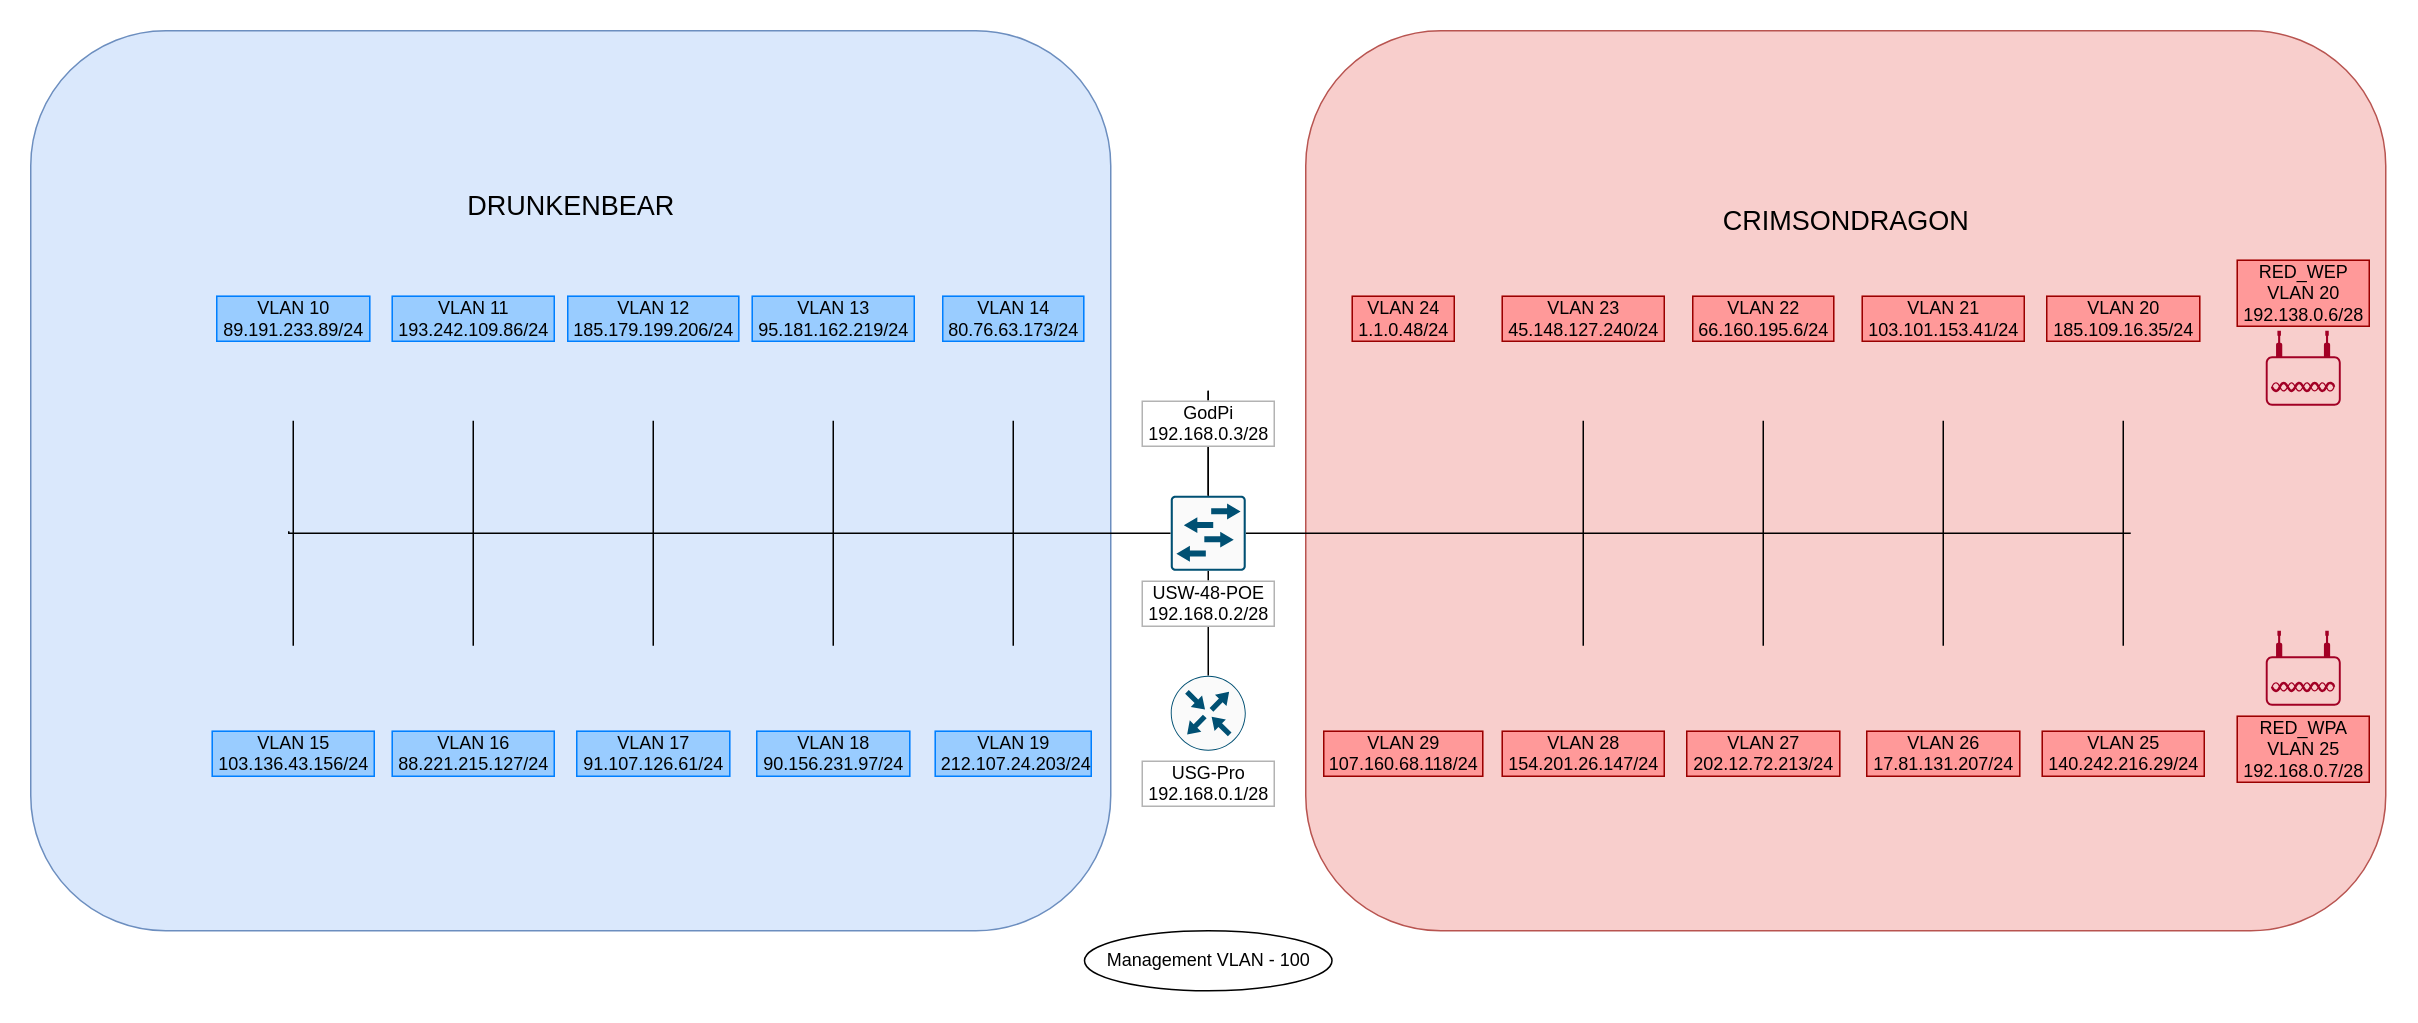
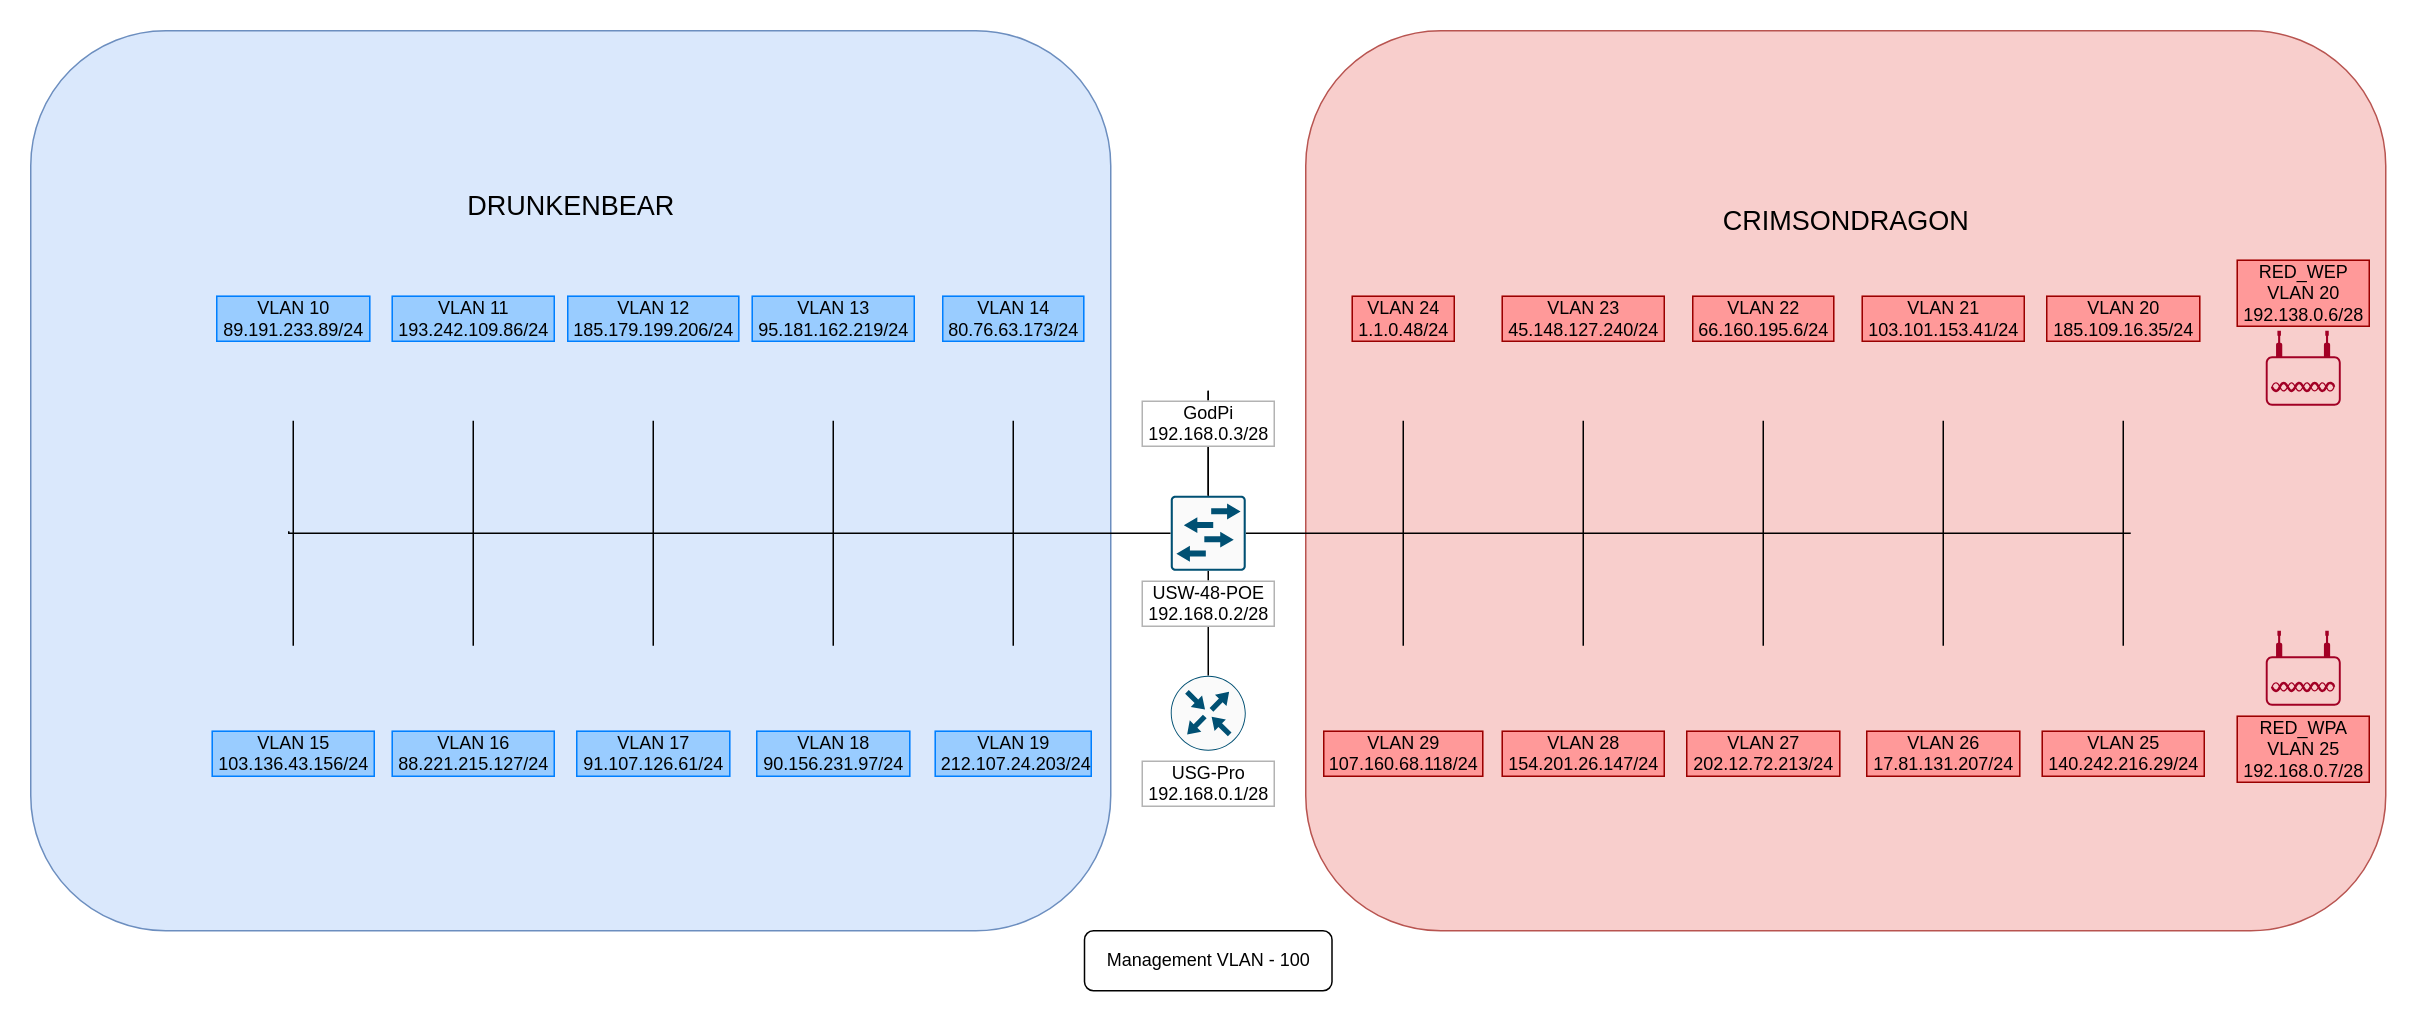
none -> (1403, 536)
(1208, 961) -> (1208, 961)
